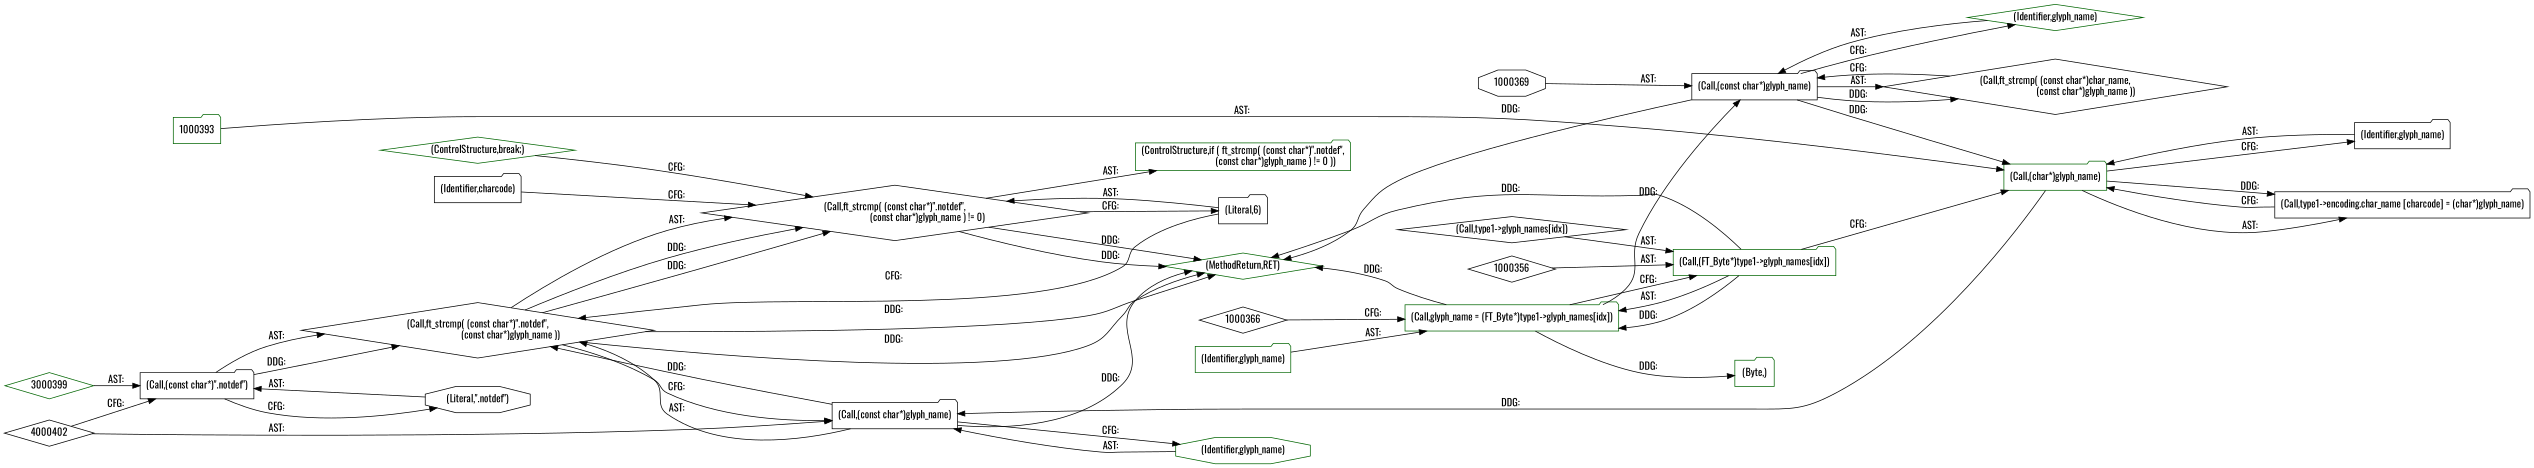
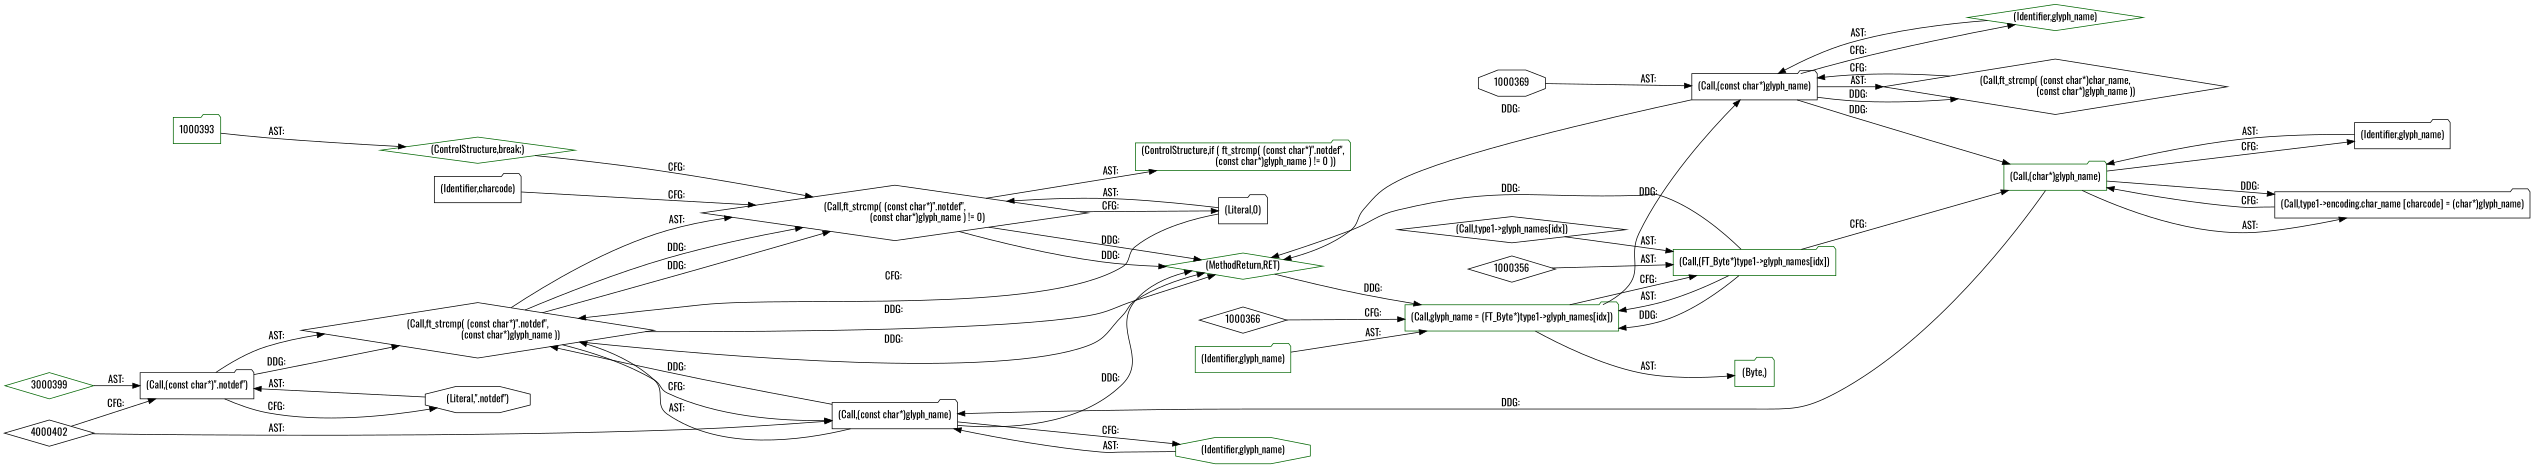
(1110, 117) -> (309, 141)
(1243, 211) -> (1243, 211)
(1386, 281) -> (1344, 290)
(1650, 367) -> (1650, 367)
